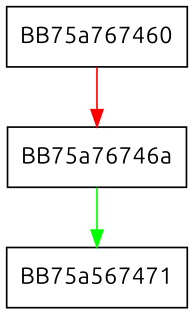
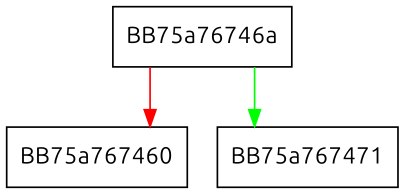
(97, 88) -> (150, 88)
(97, 278) -> (308, 157)
